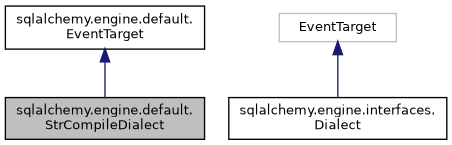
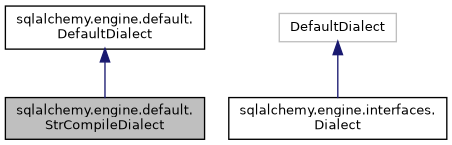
(105, 28) -> (105, 28)
(338, 28) -> (338, 28)
